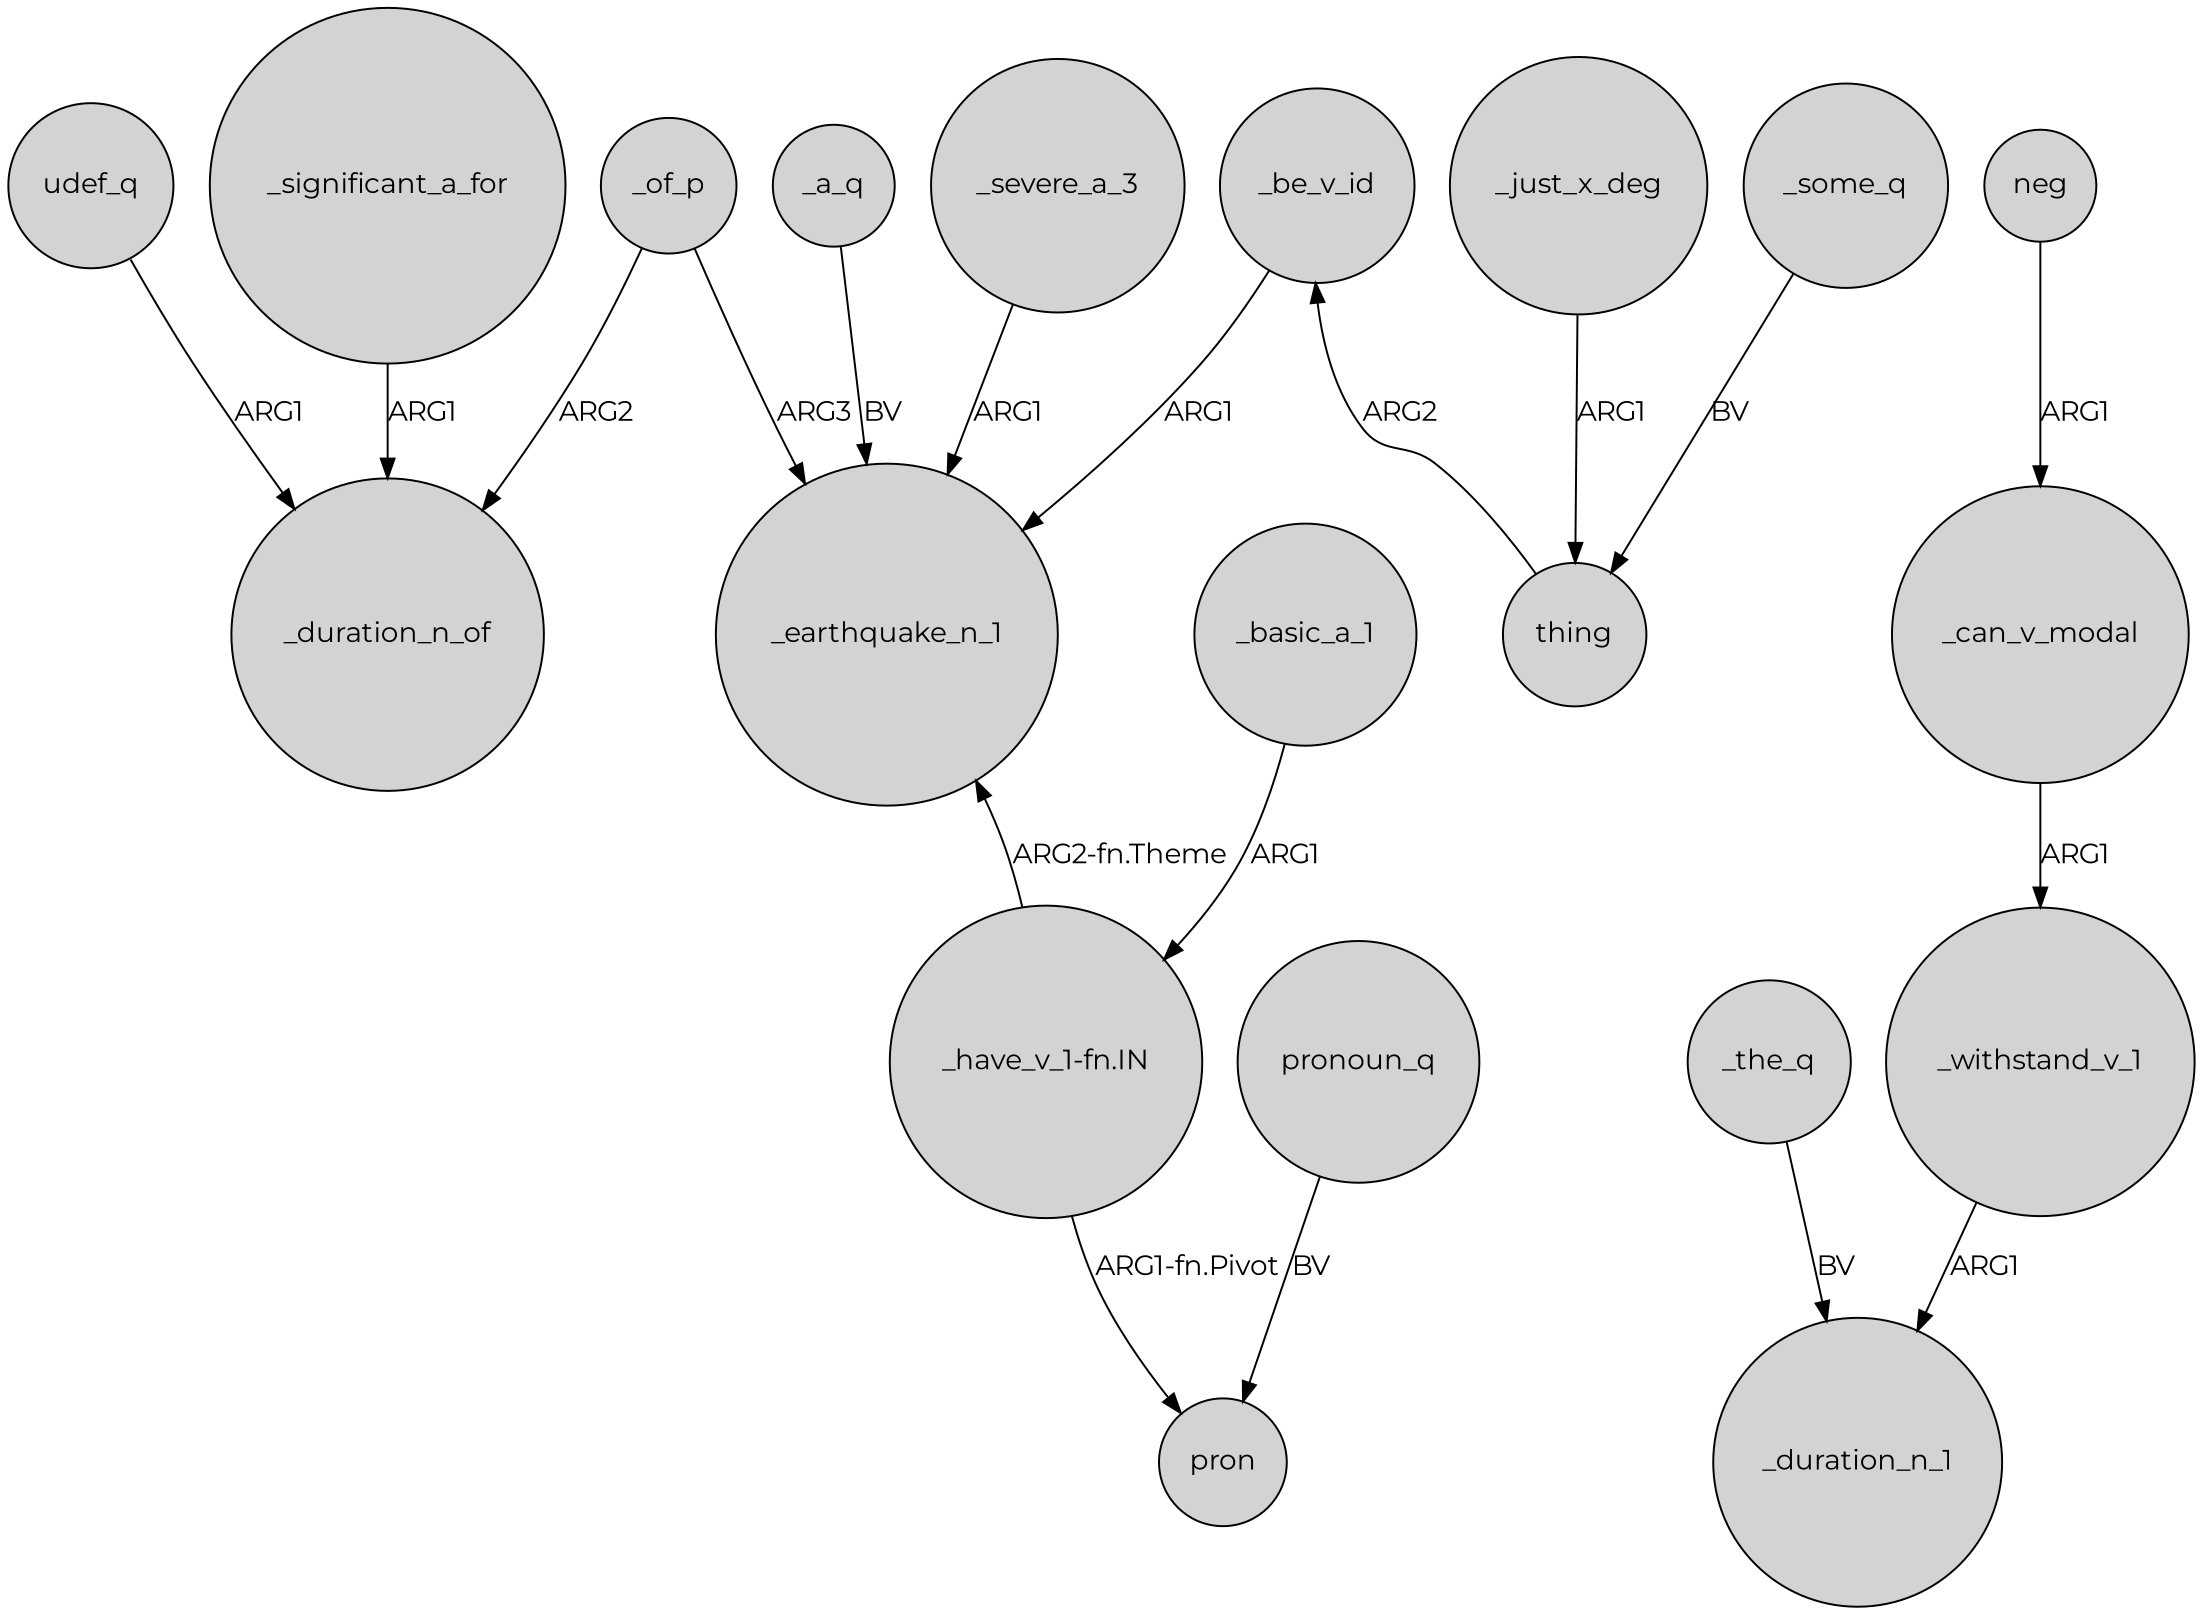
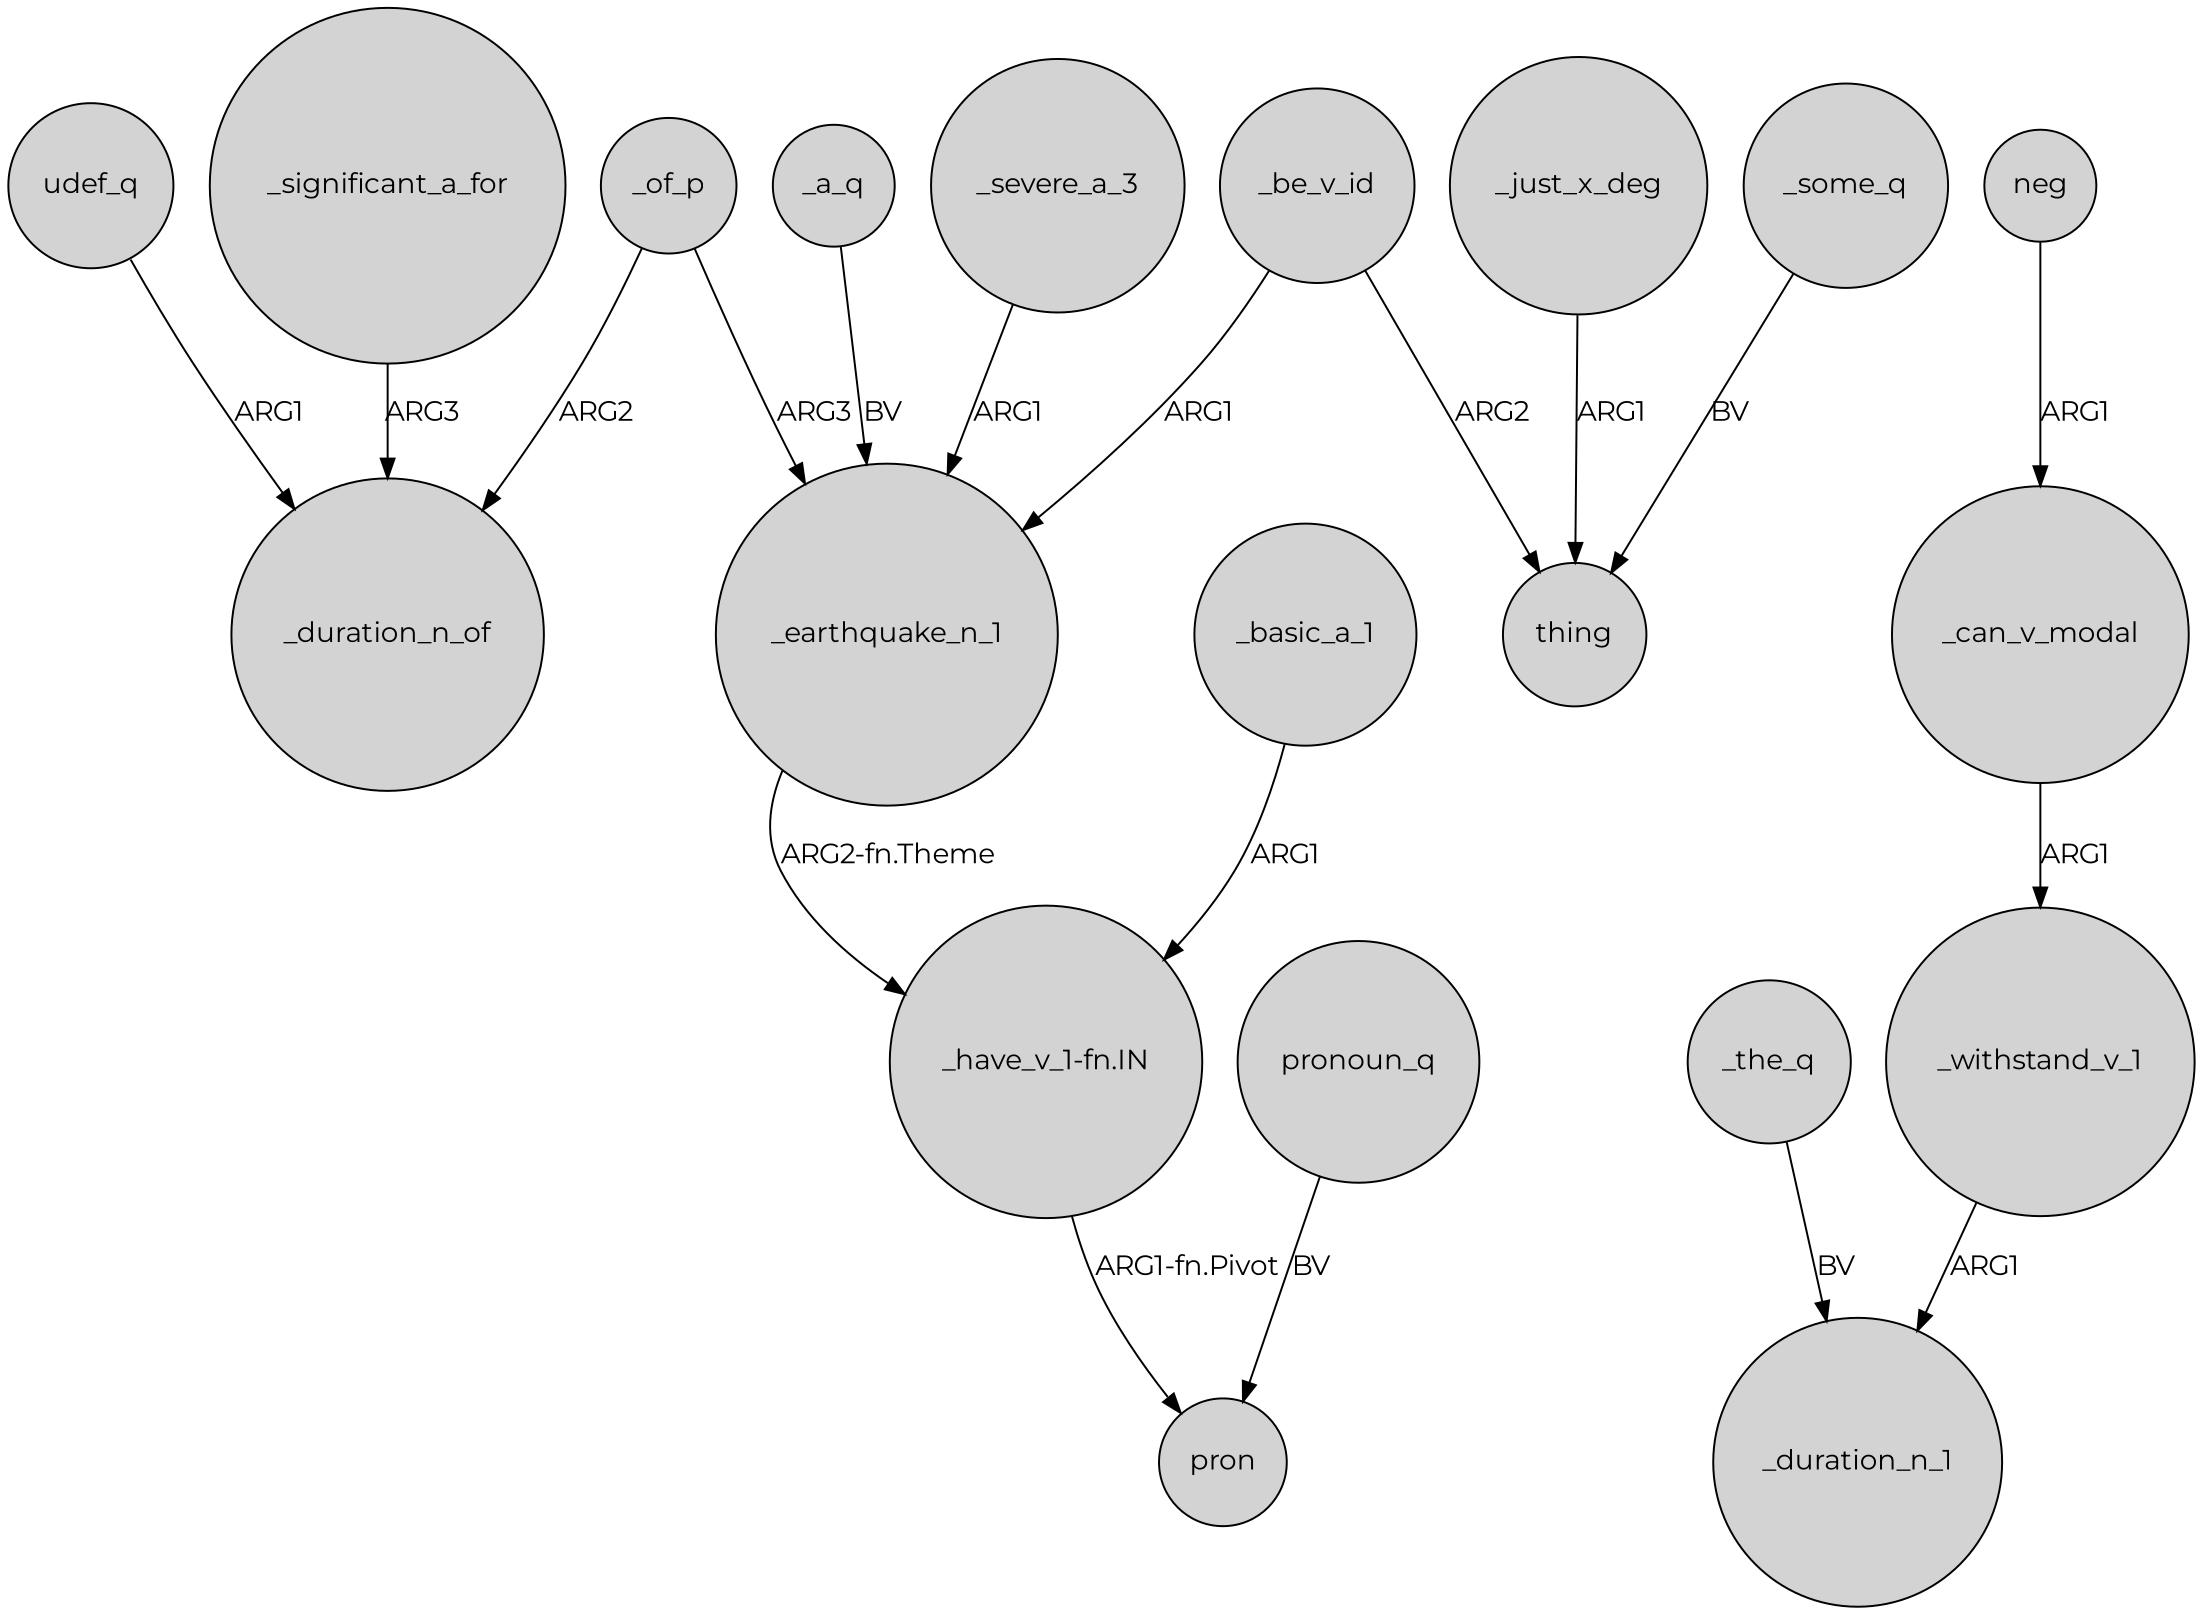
(423, 413) -> (423, 413)
(1405, 450) -> (1447, 412)
(1007, 852) -> (795, 894)
